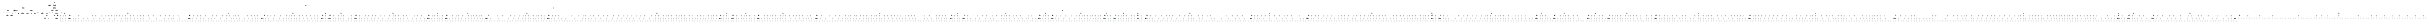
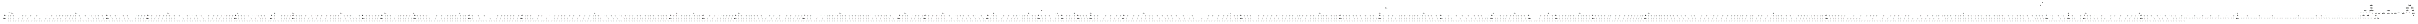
none -> (2412, 8)
